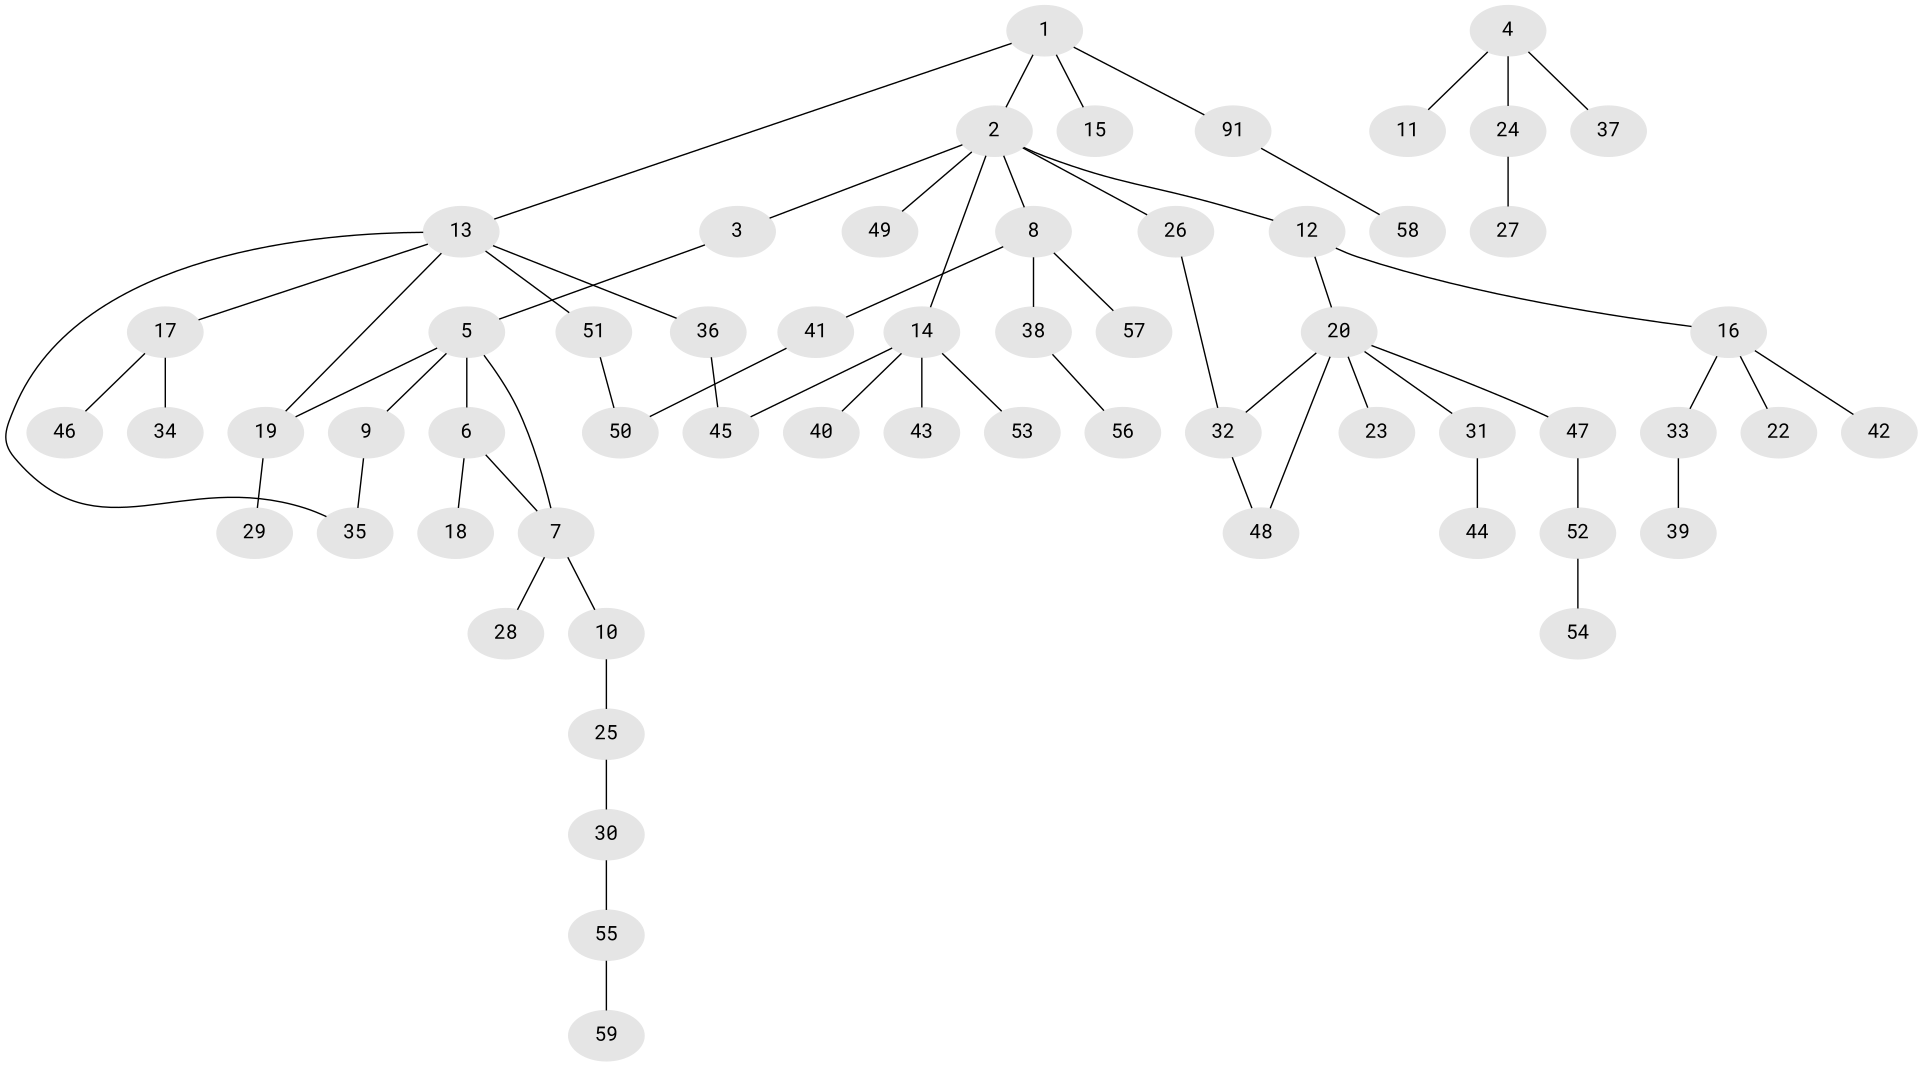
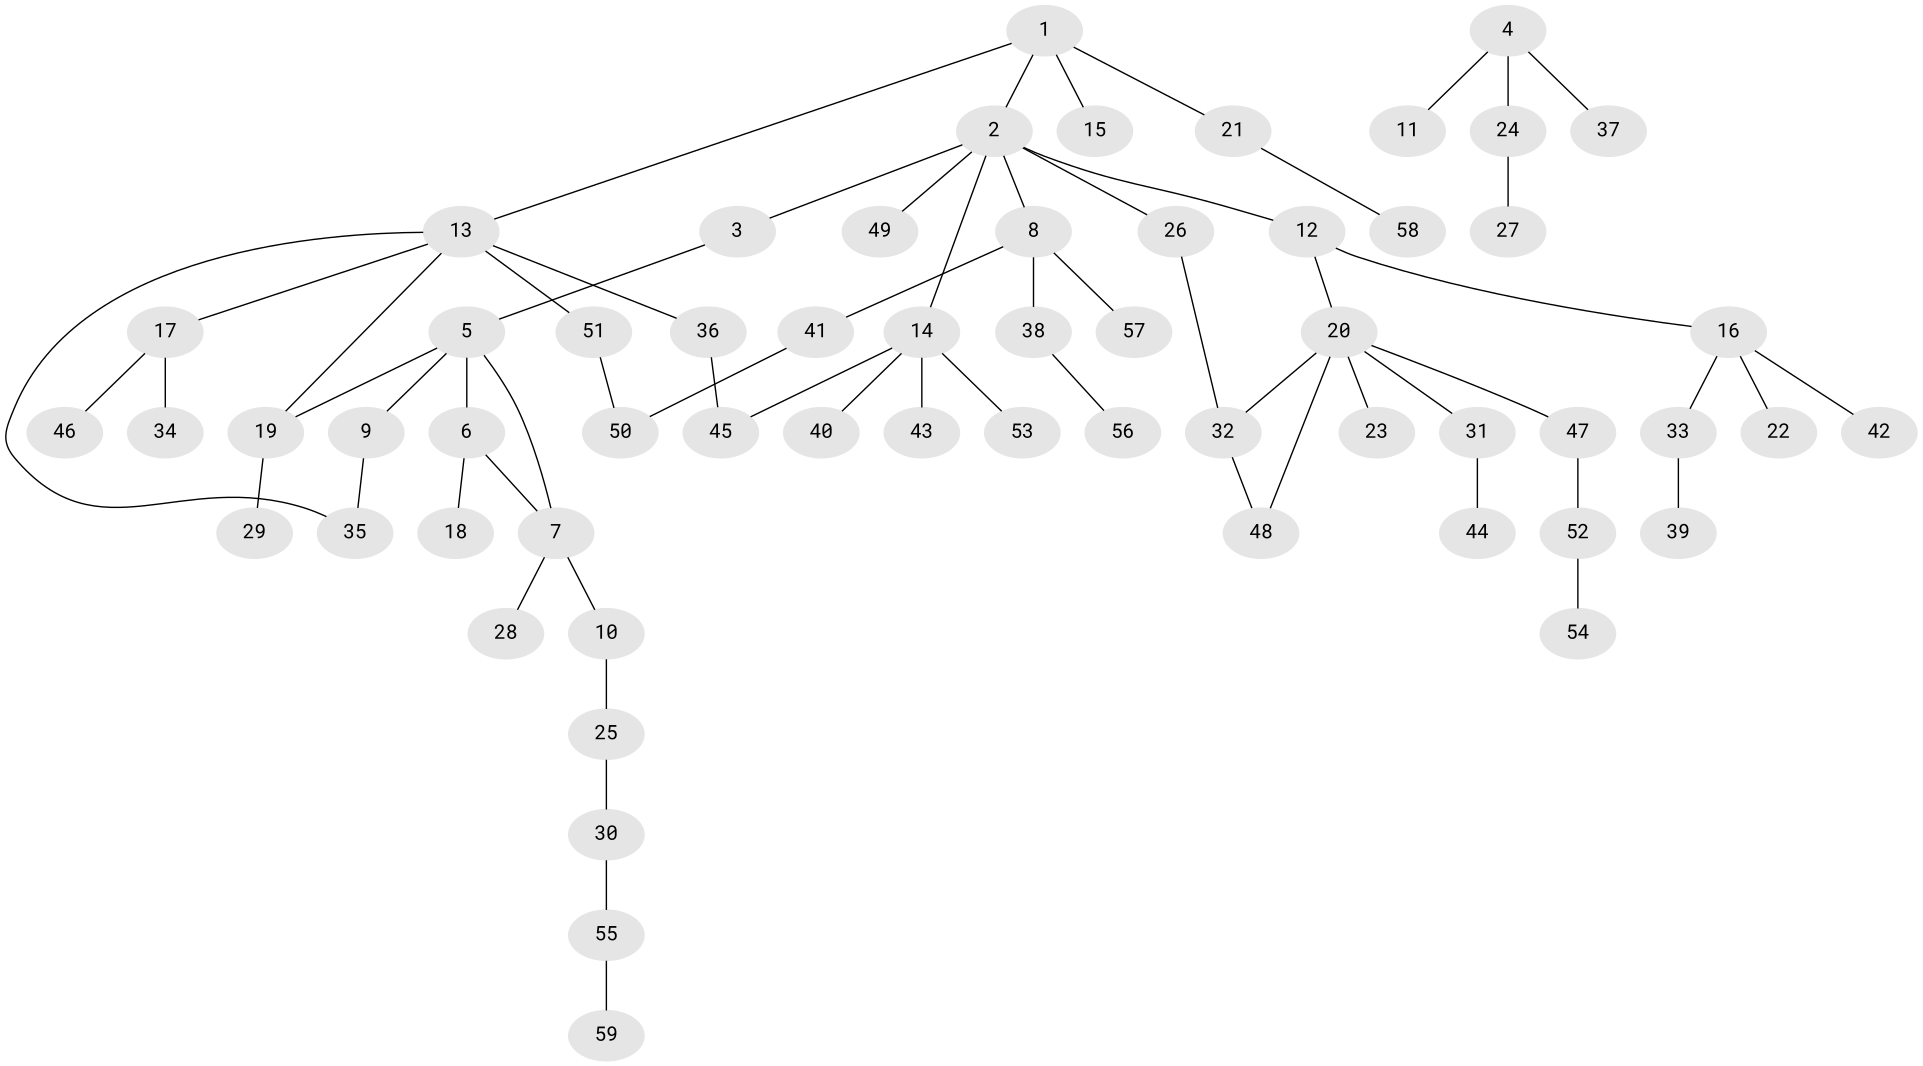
(1233, 131) -> (1233, 131)
